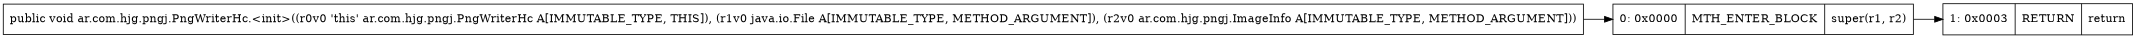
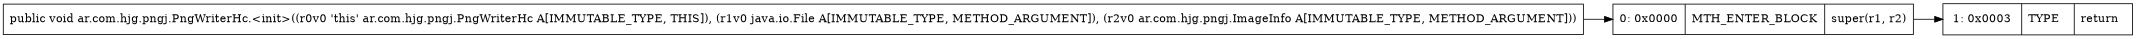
(2048, 19) -> (2044, 19)
